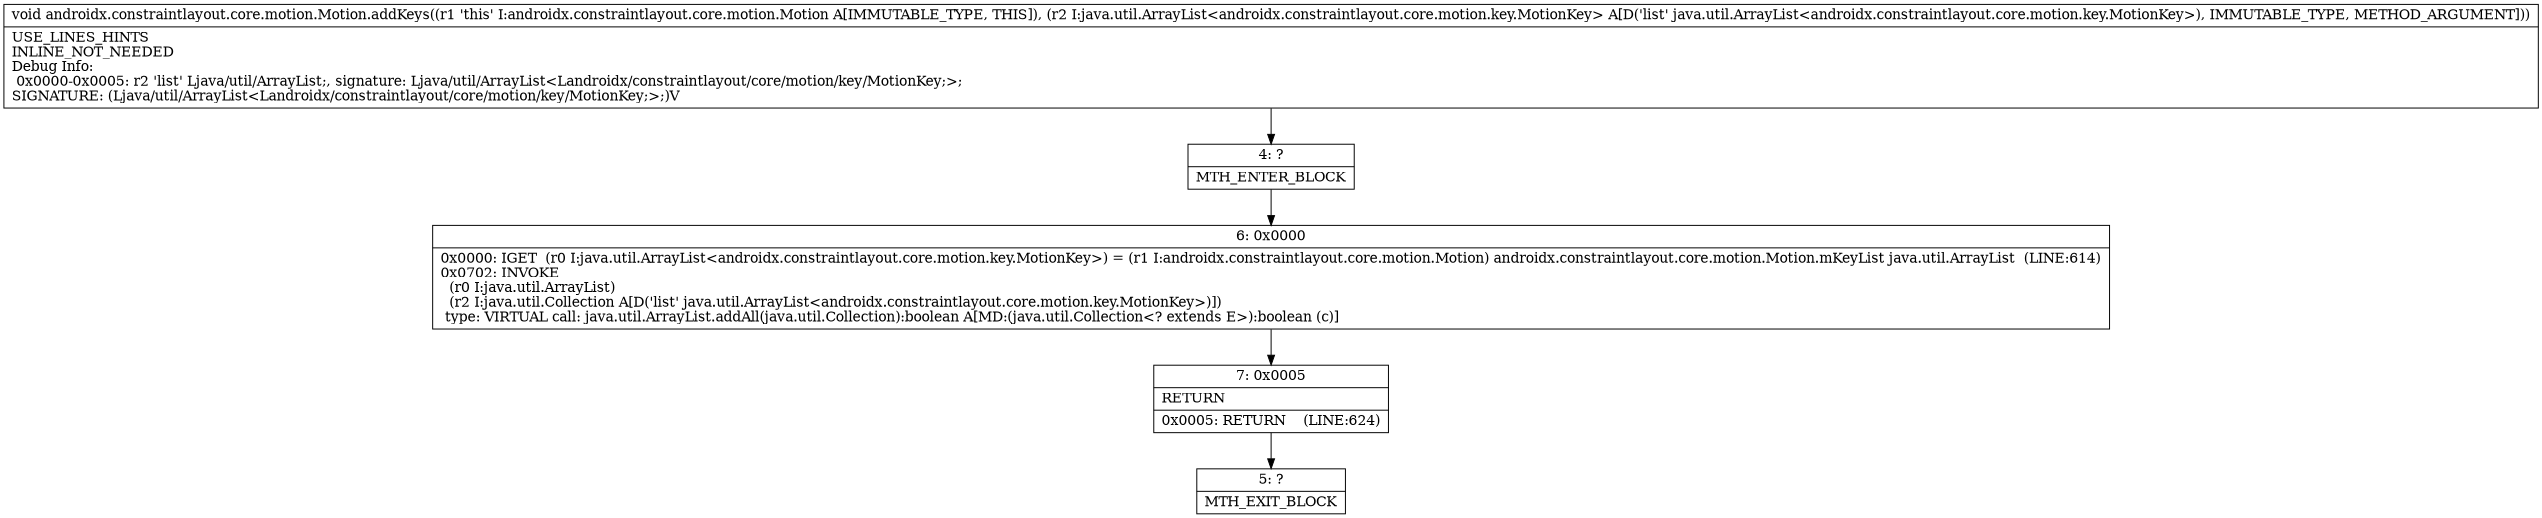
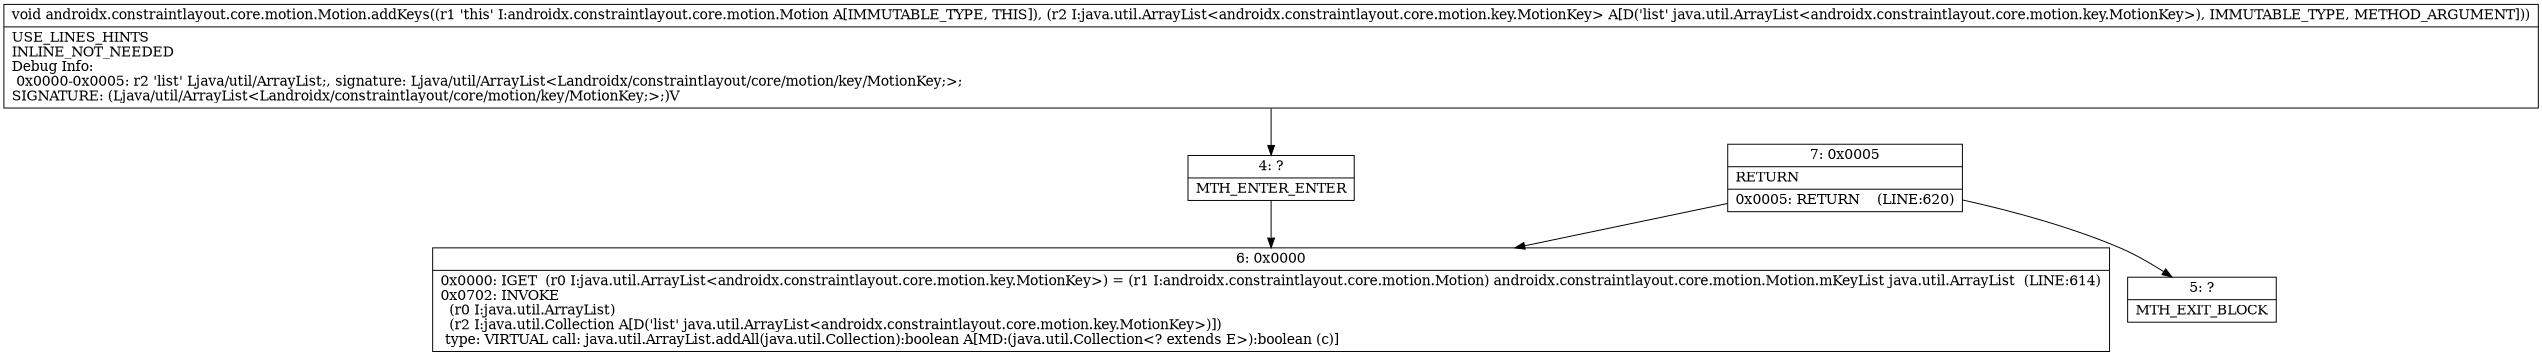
(1271, 177) -> (1271, 189)
(1271, 342) -> (1626, 225)
(1271, 421) -> (1845, 200)
